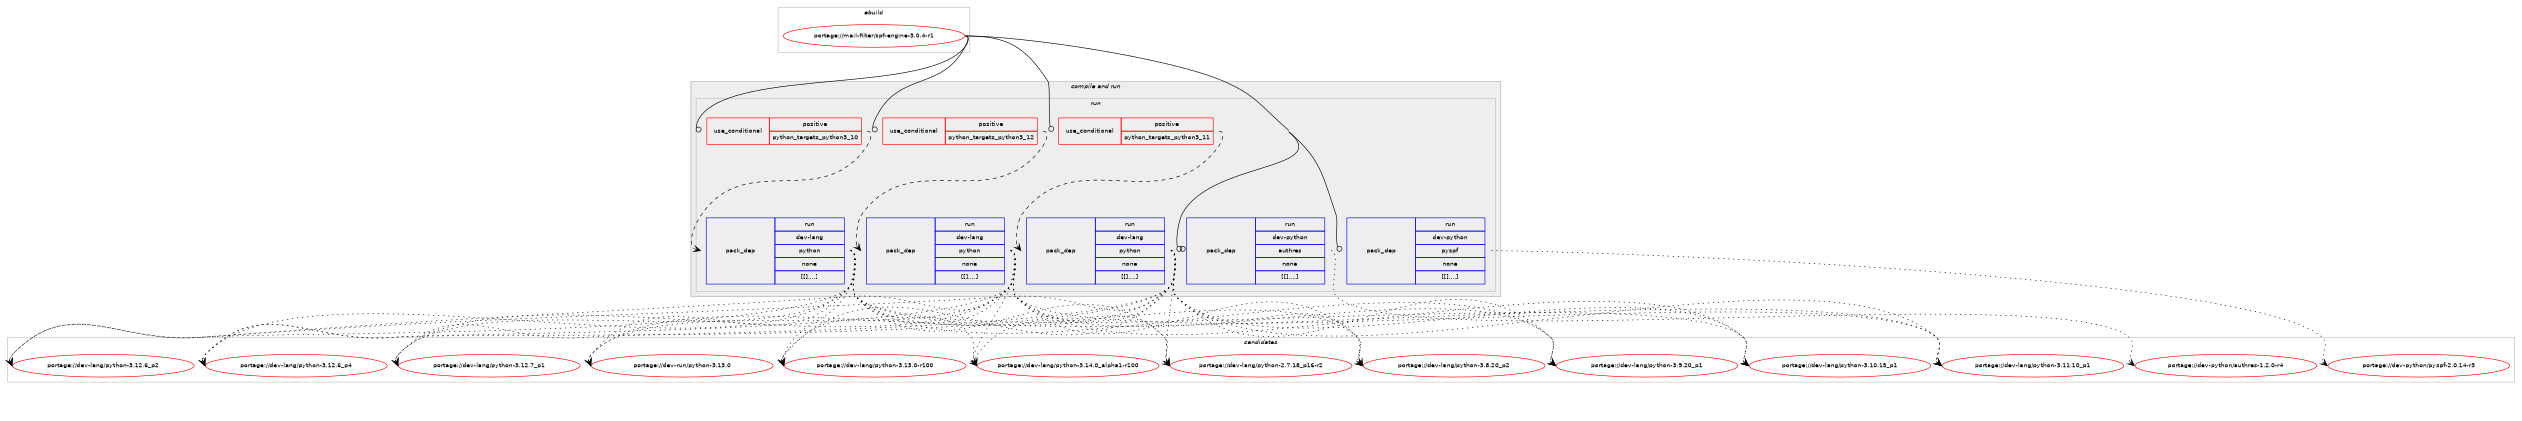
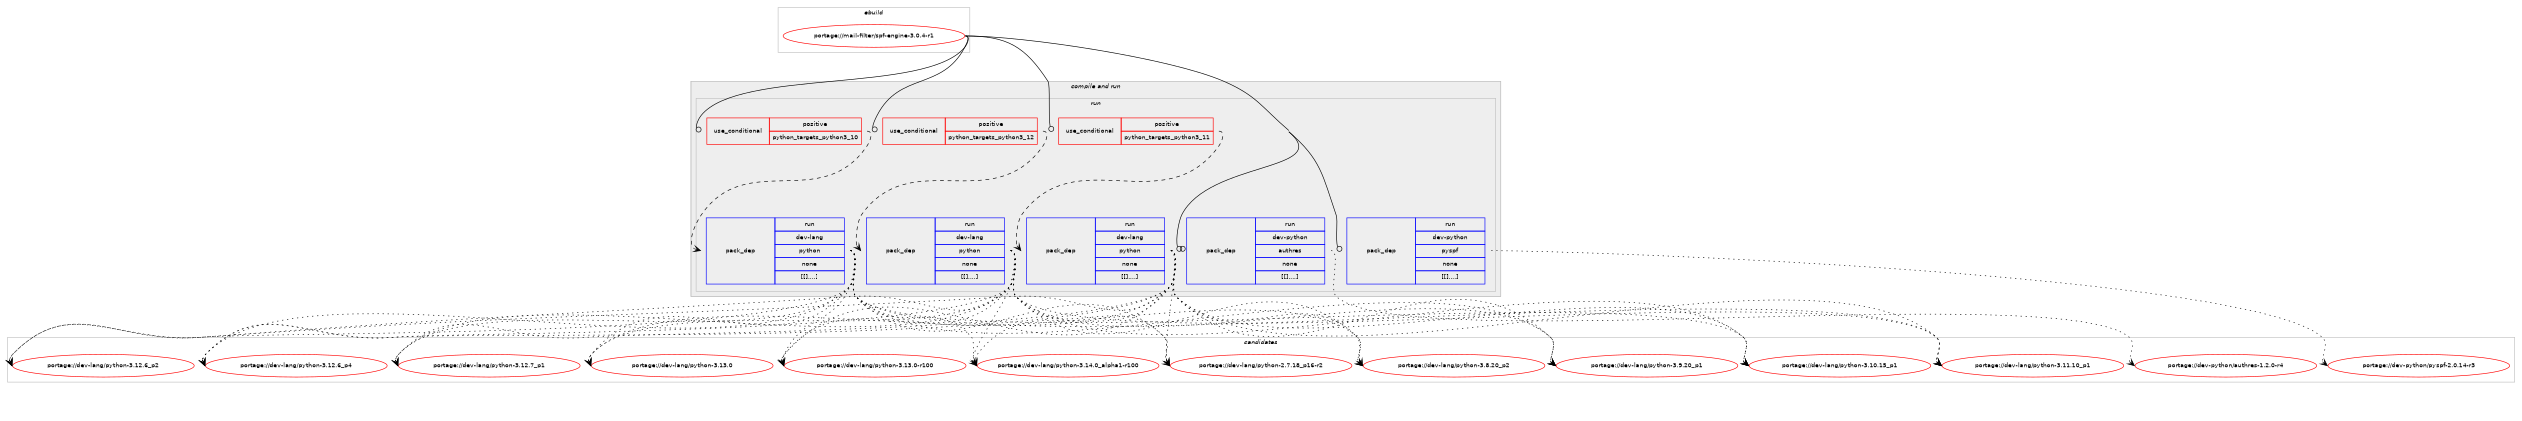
(682, 366) -> (682, 366)
